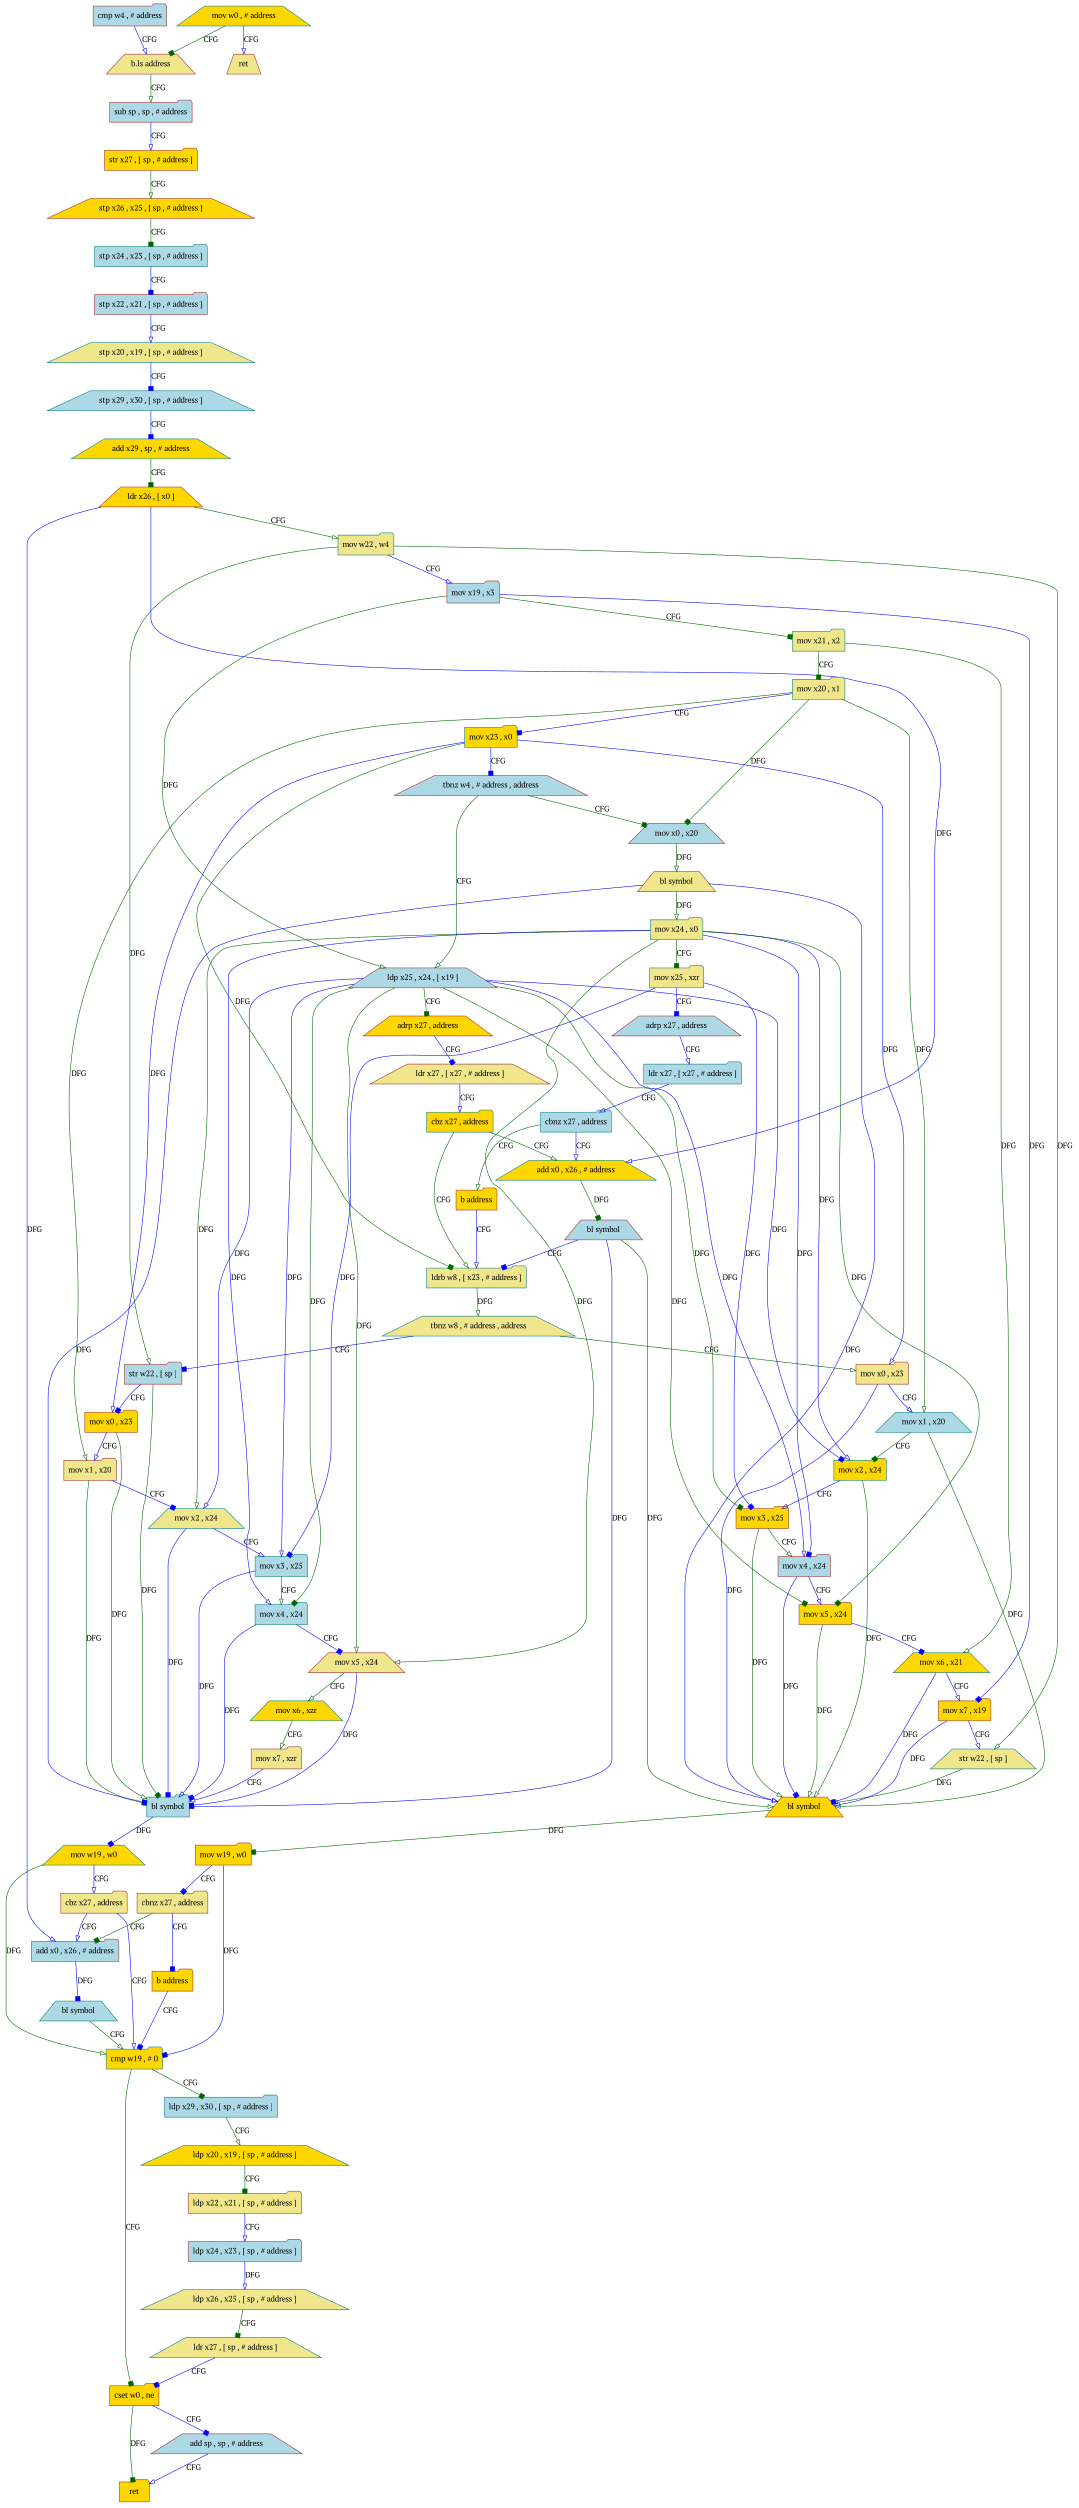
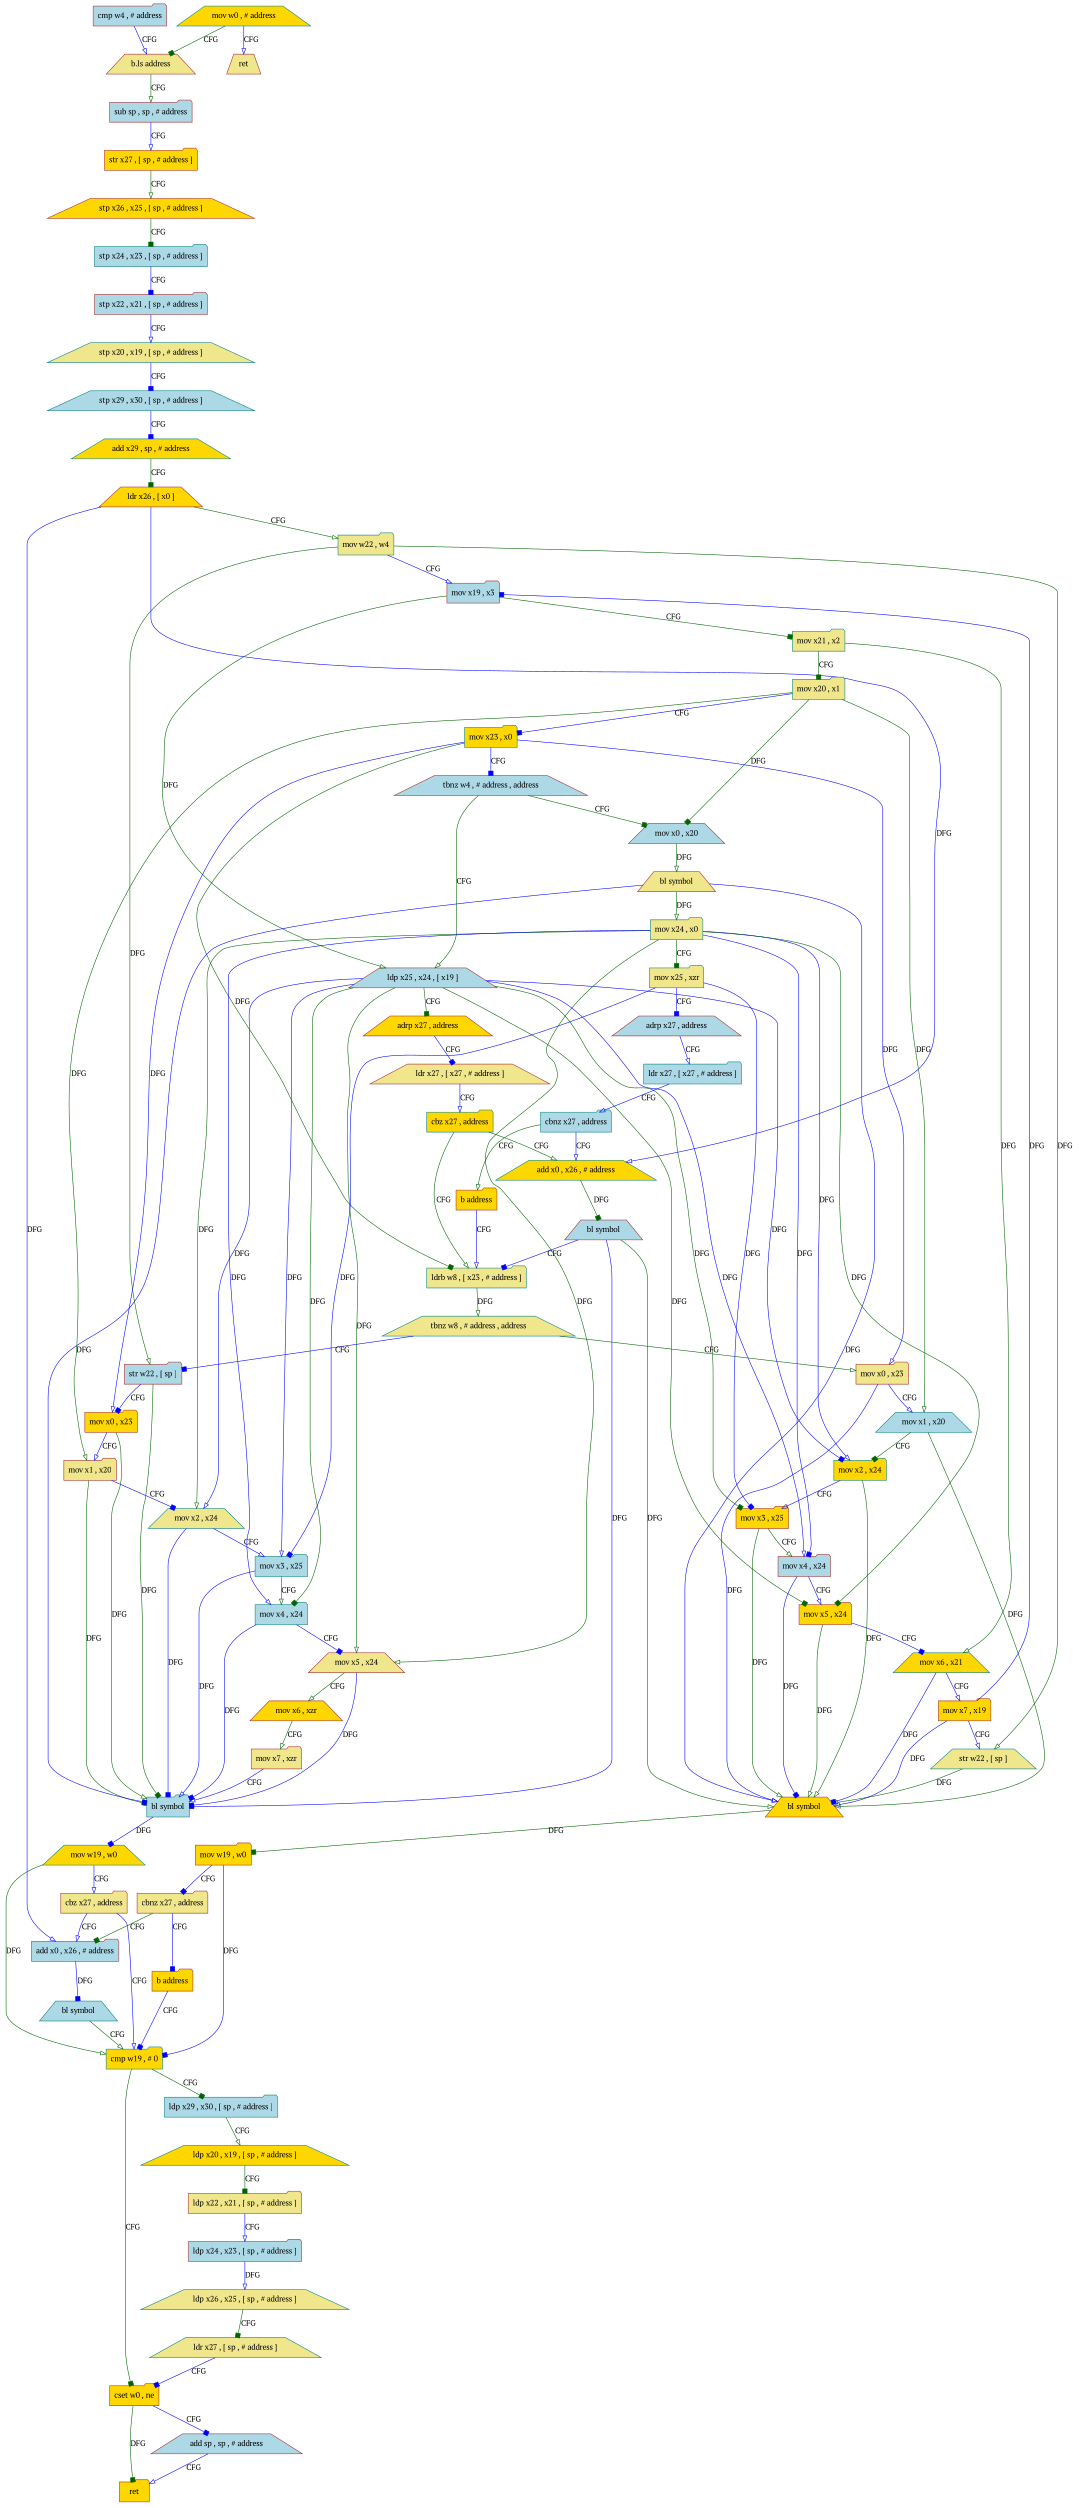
(1029, 910) -> (1029, 915)
(296, 1711) -> (296, 1711)
